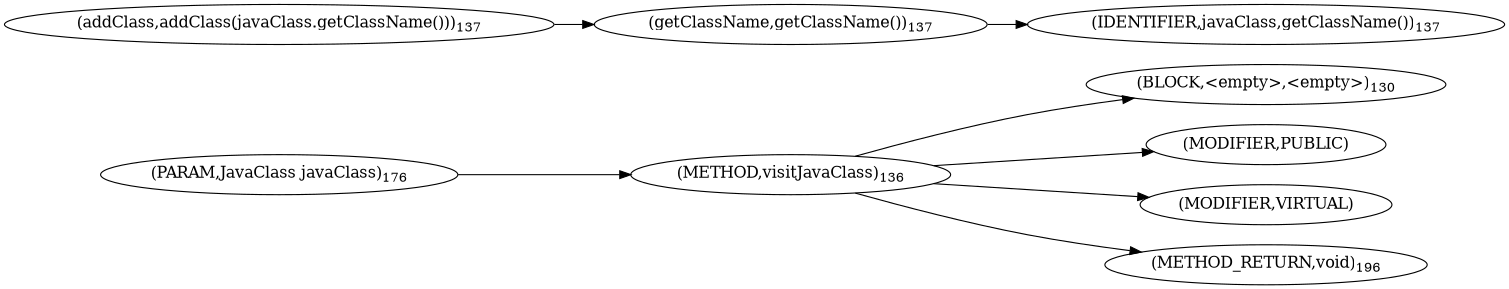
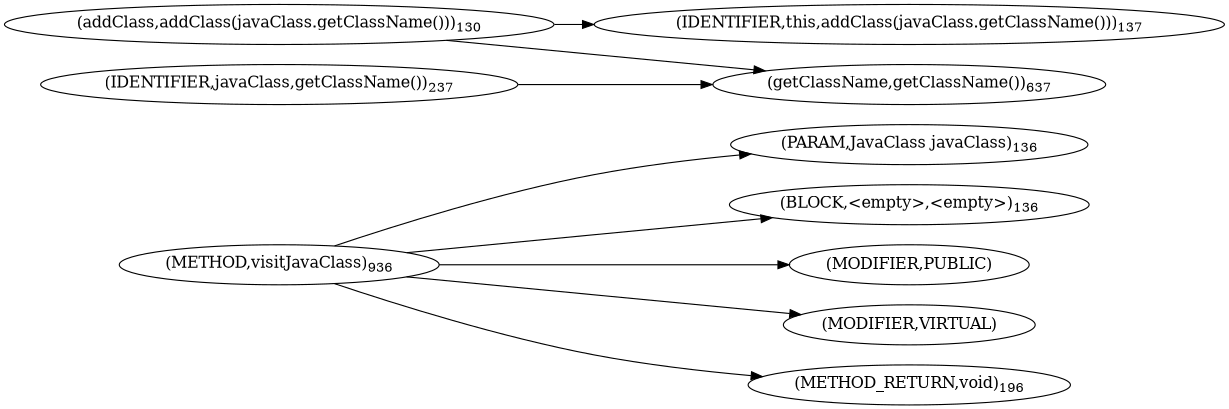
(469, 23) -> (469, 23)
(920, 23) -> (1039, 83)
(1428, 23) -> (441, 83)
none -> (909, 24)
(1002, 24) -> (610, 85)
(1383, 83) -> (1026, 203)
(395, 173) -> (1025, 143)
(892, 173) -> (380, 263)
(539, 175) -> (534, 188)
